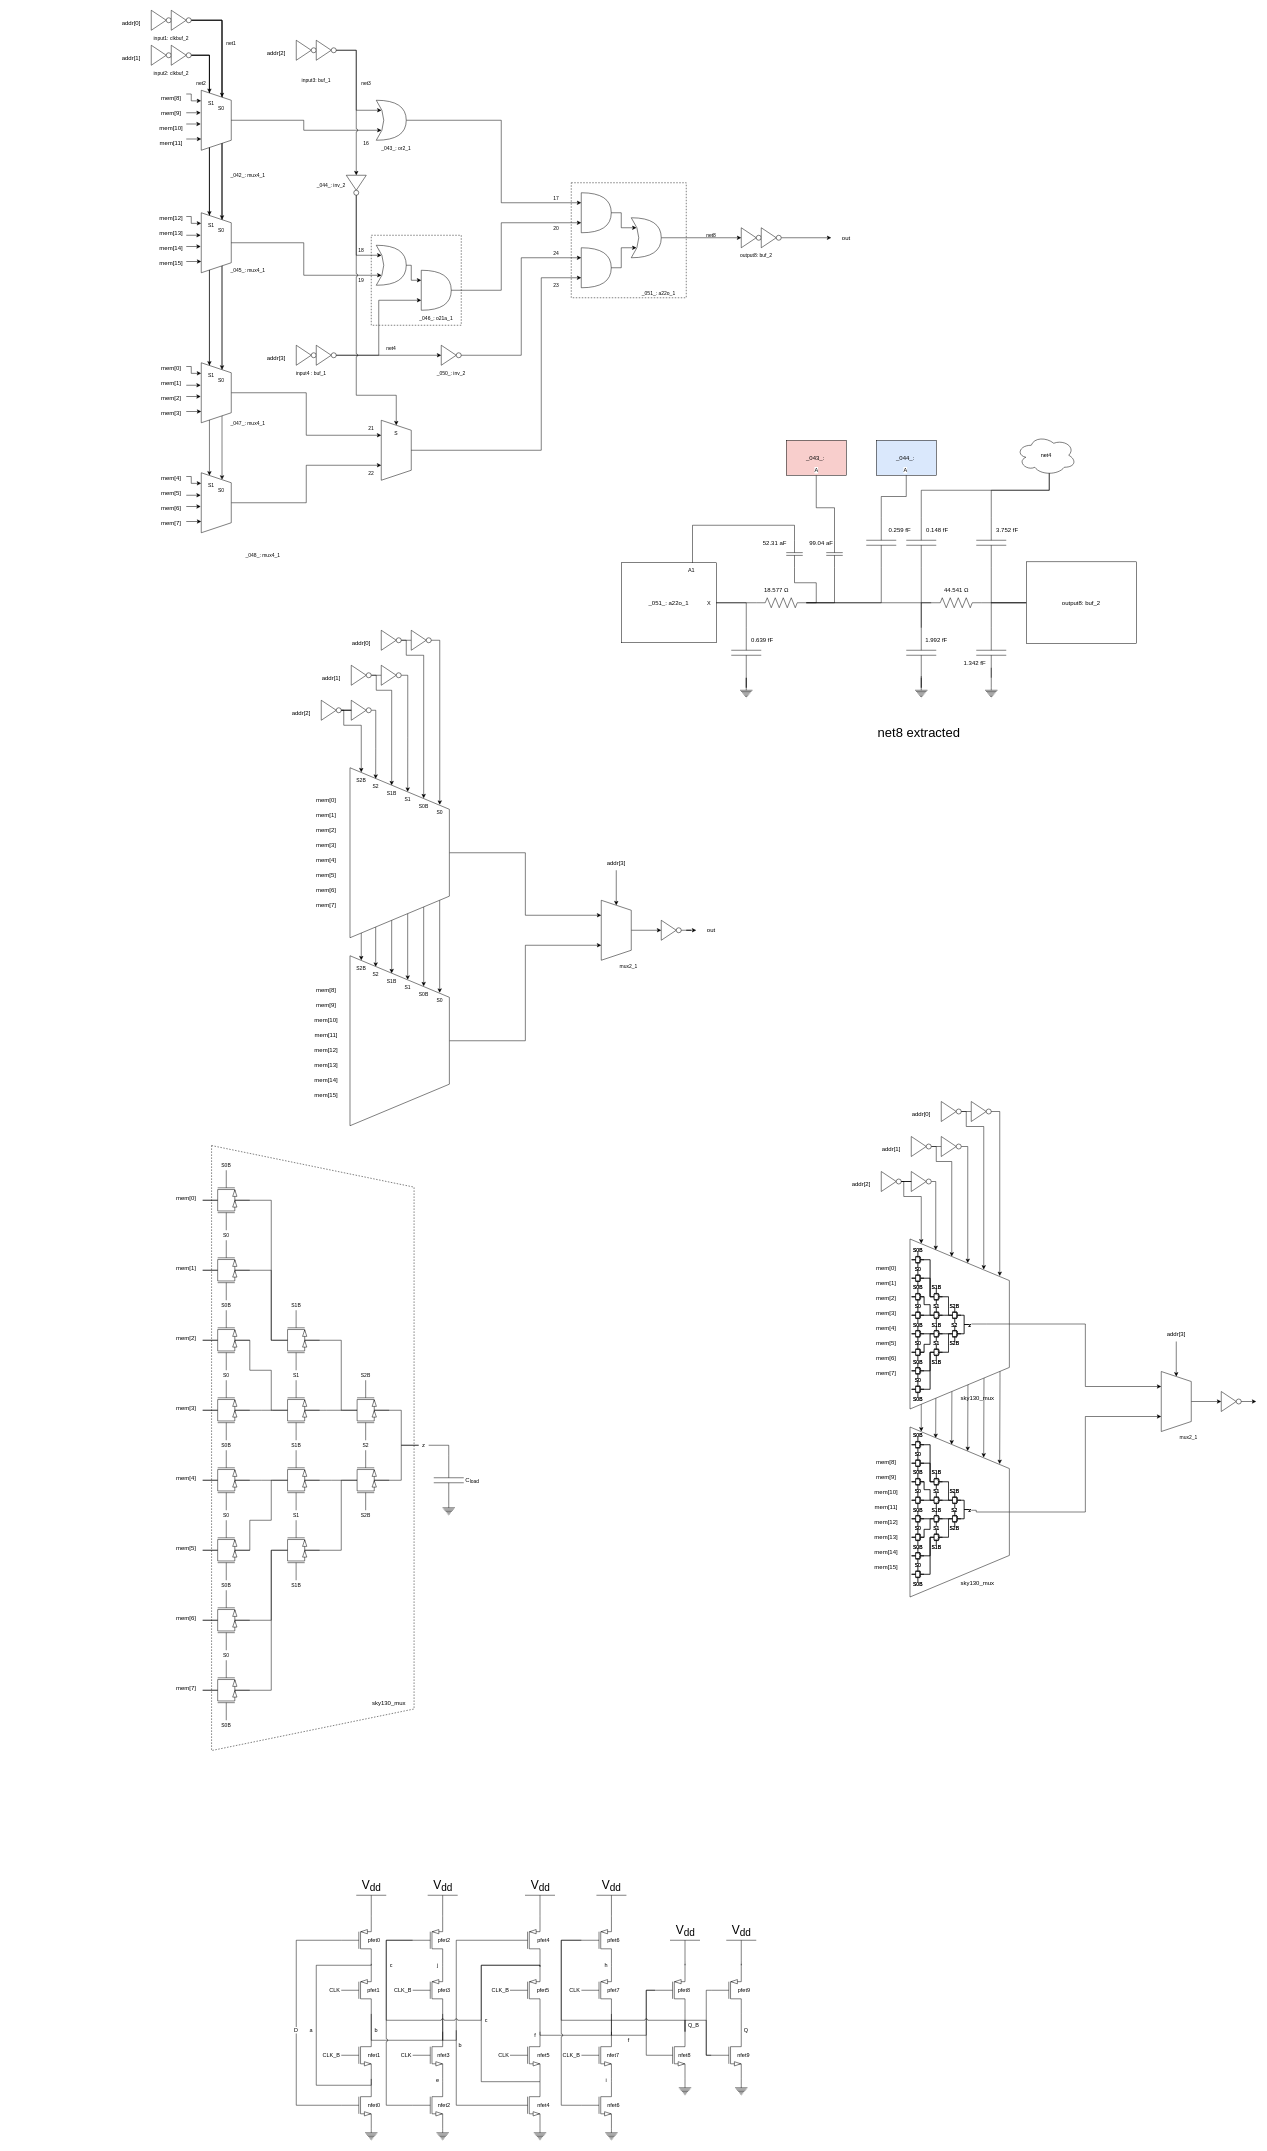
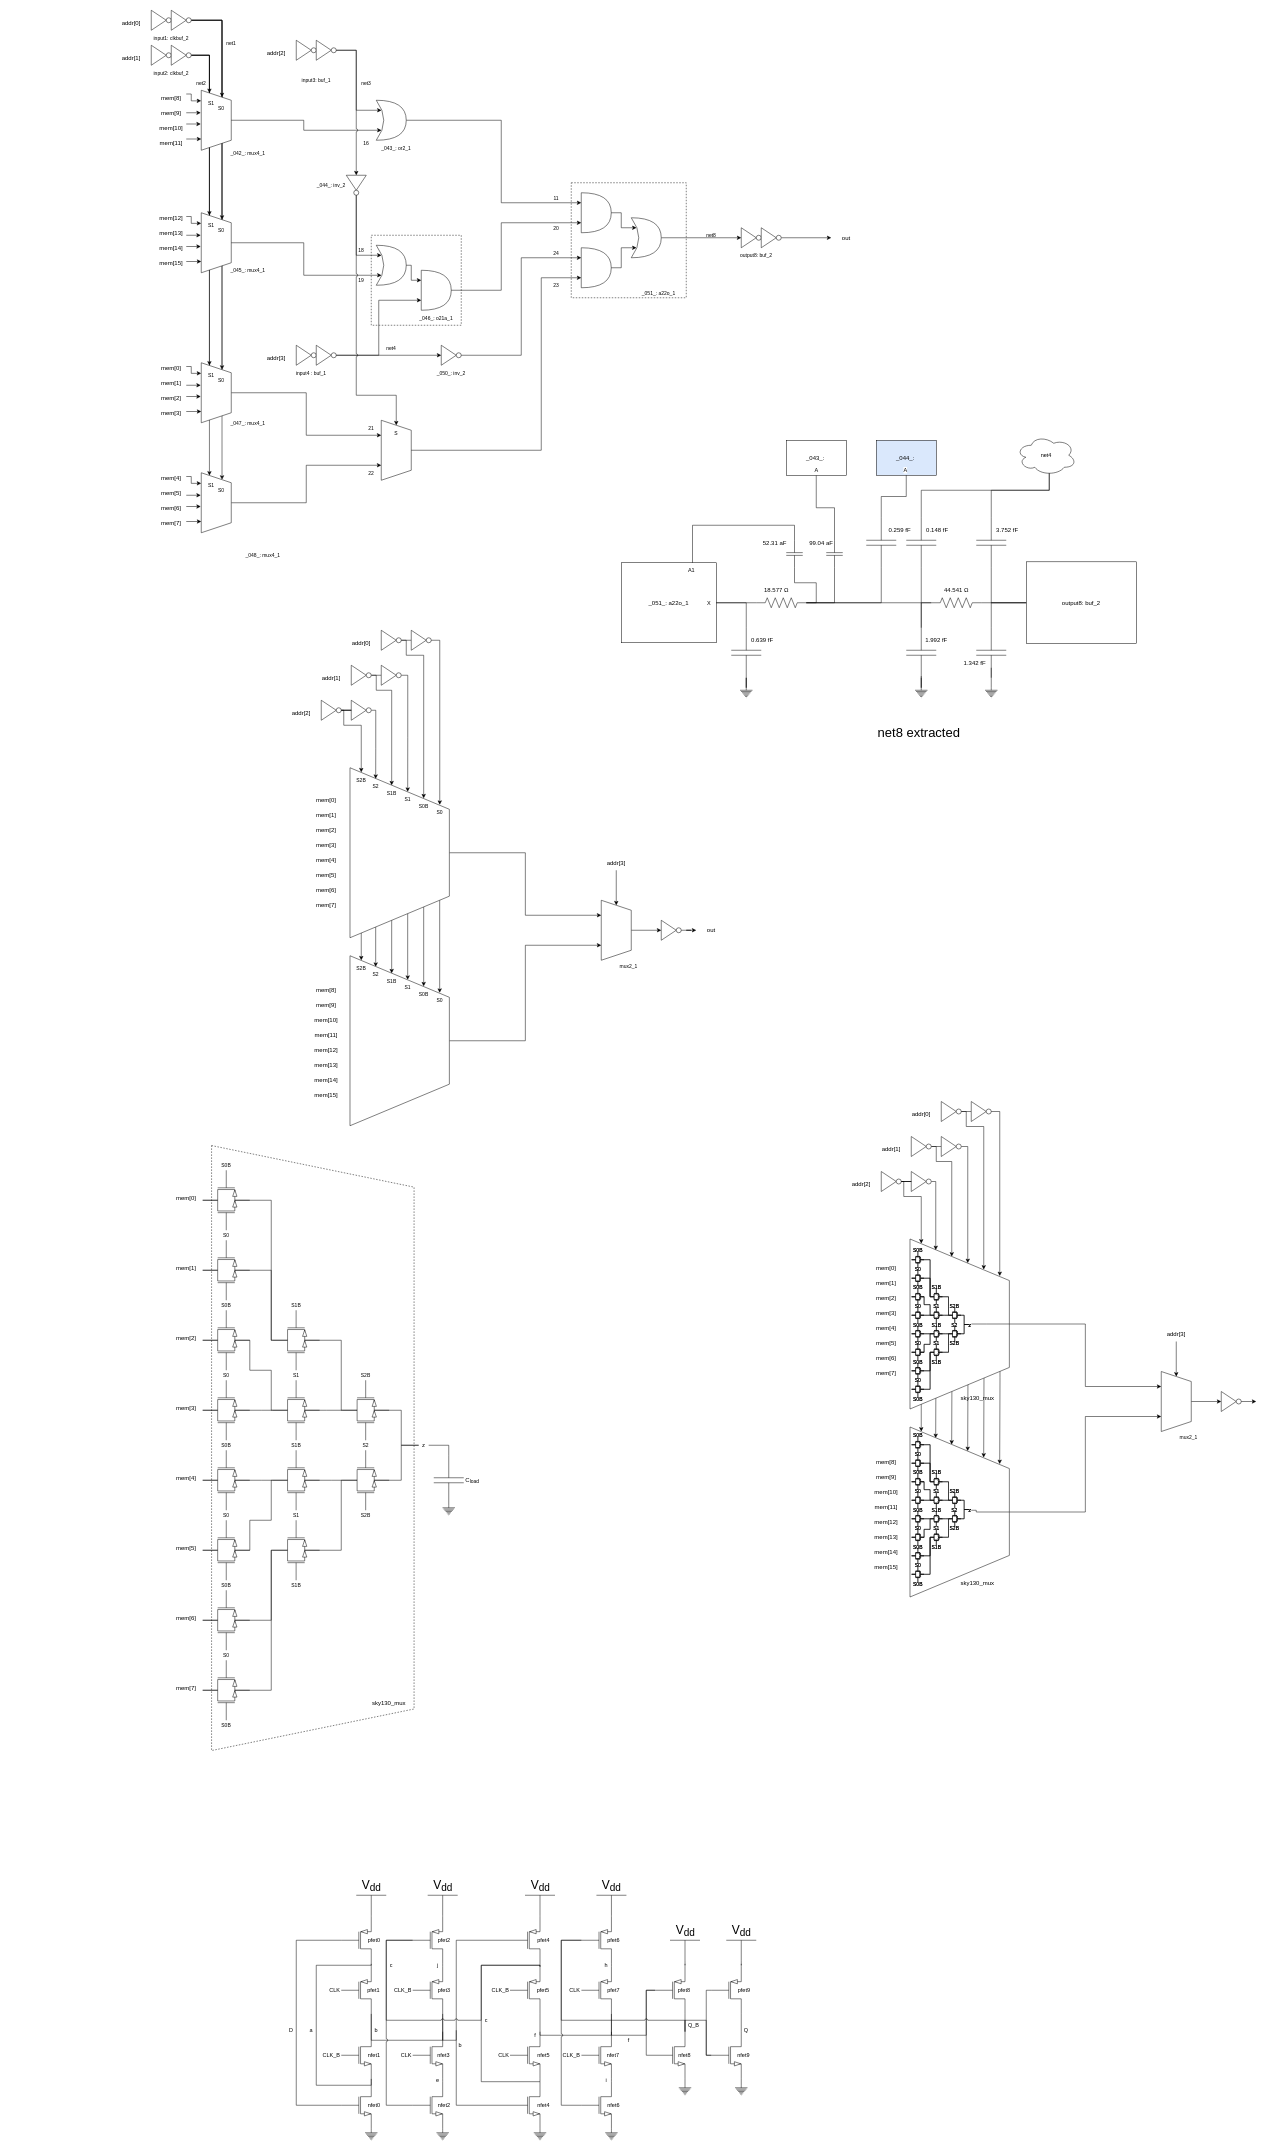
(239, 175) -> (239, 153)
(556, 198) -> (556, 198)
(816, 458) -> (816, 458)
(296, 2030) -> (291, 2030)
